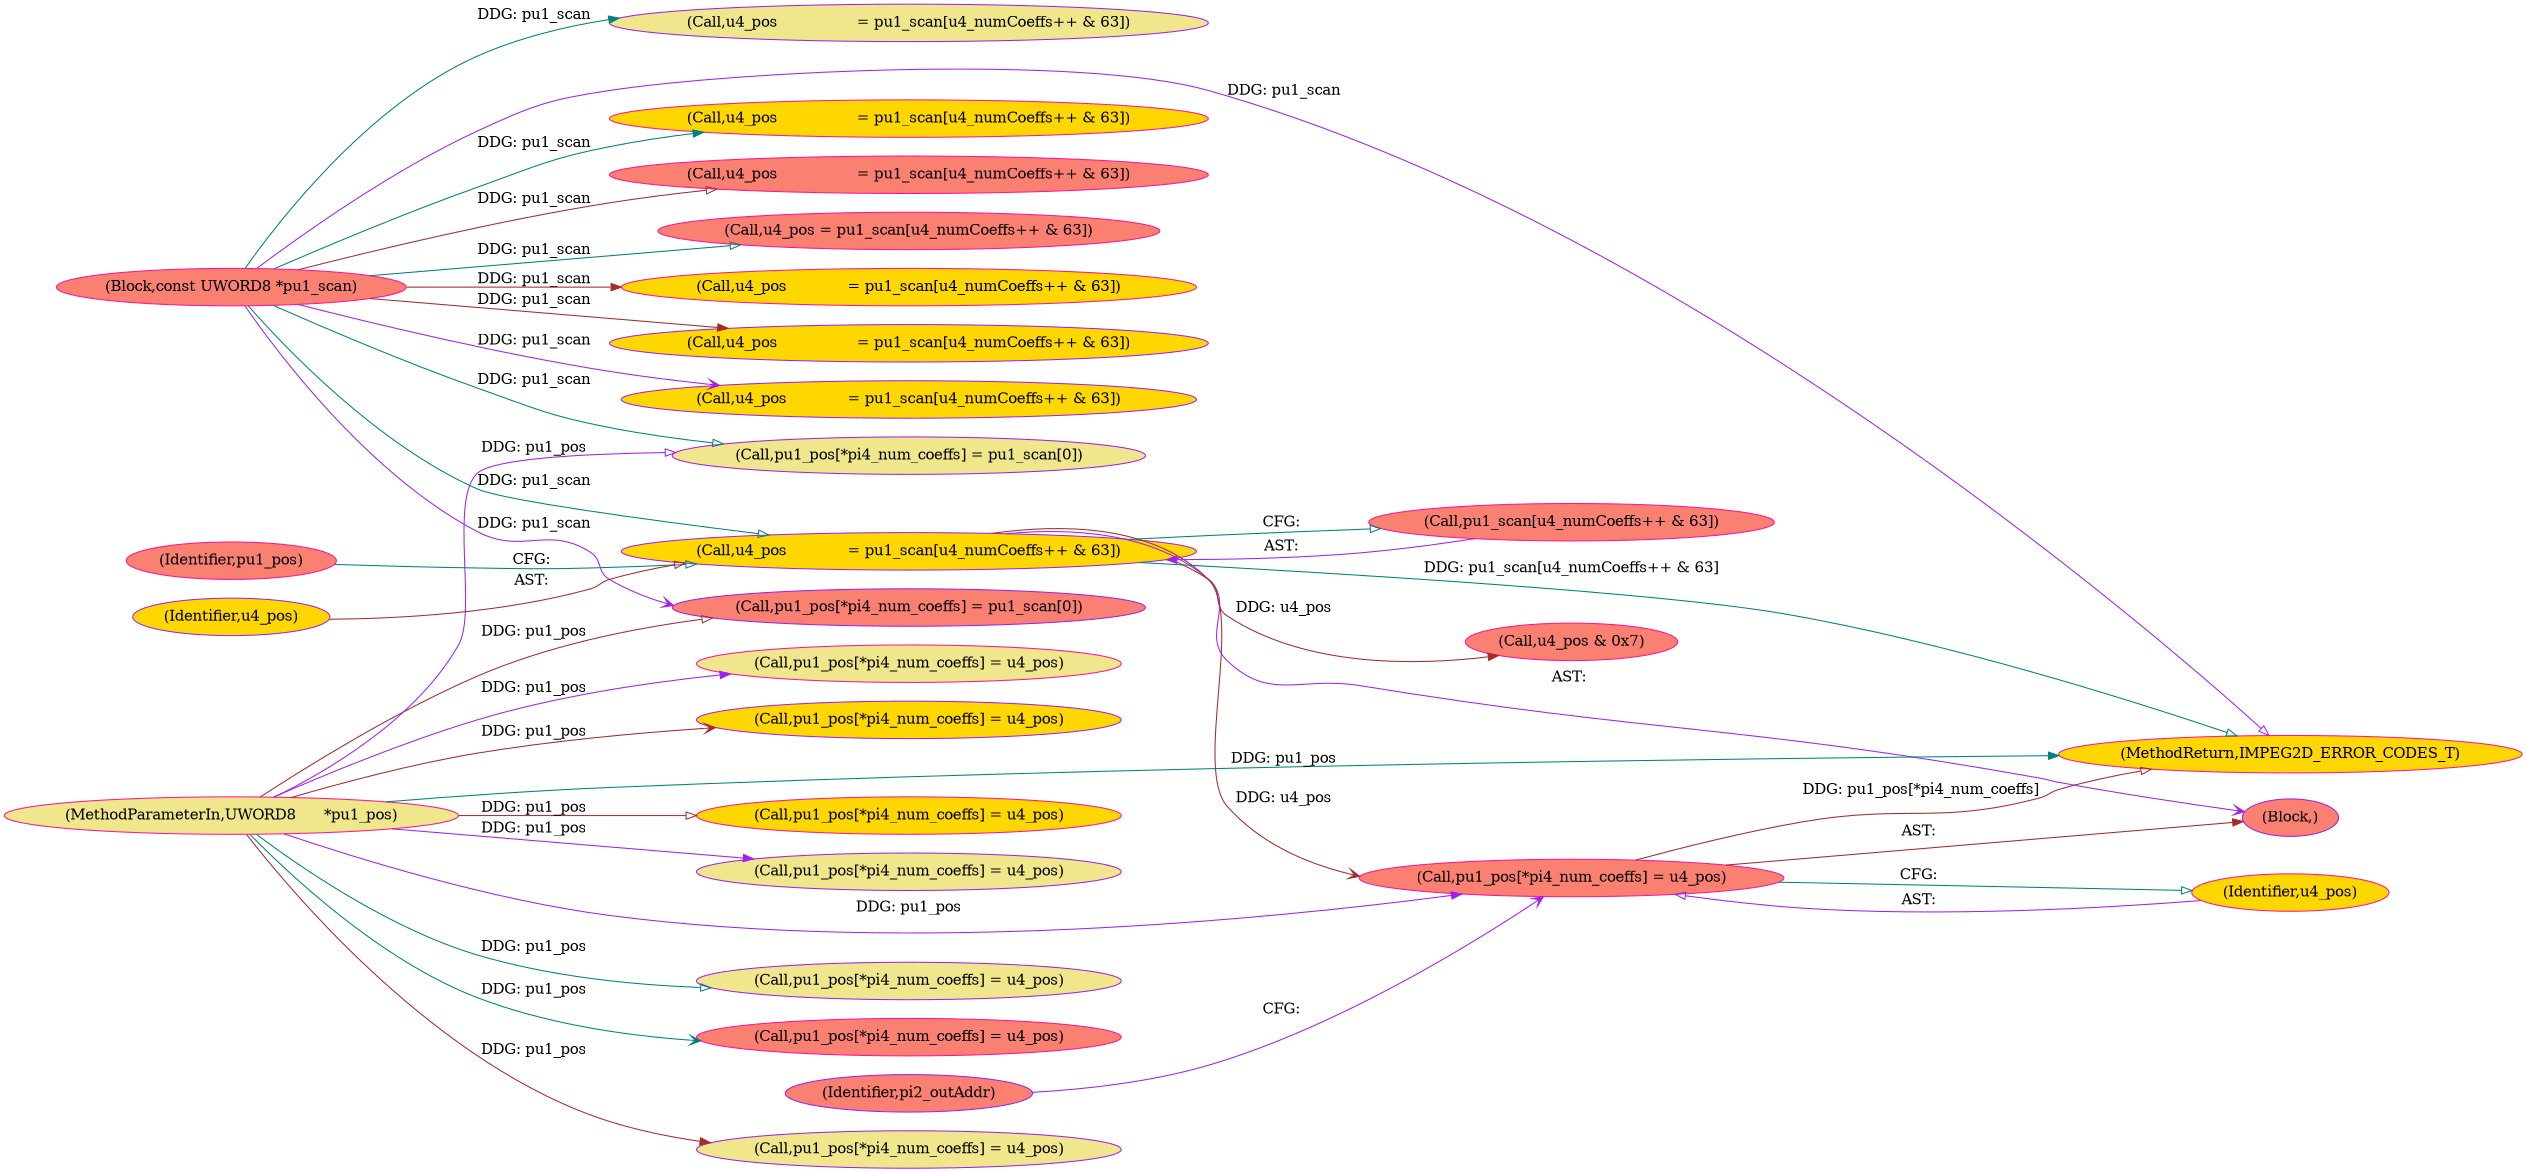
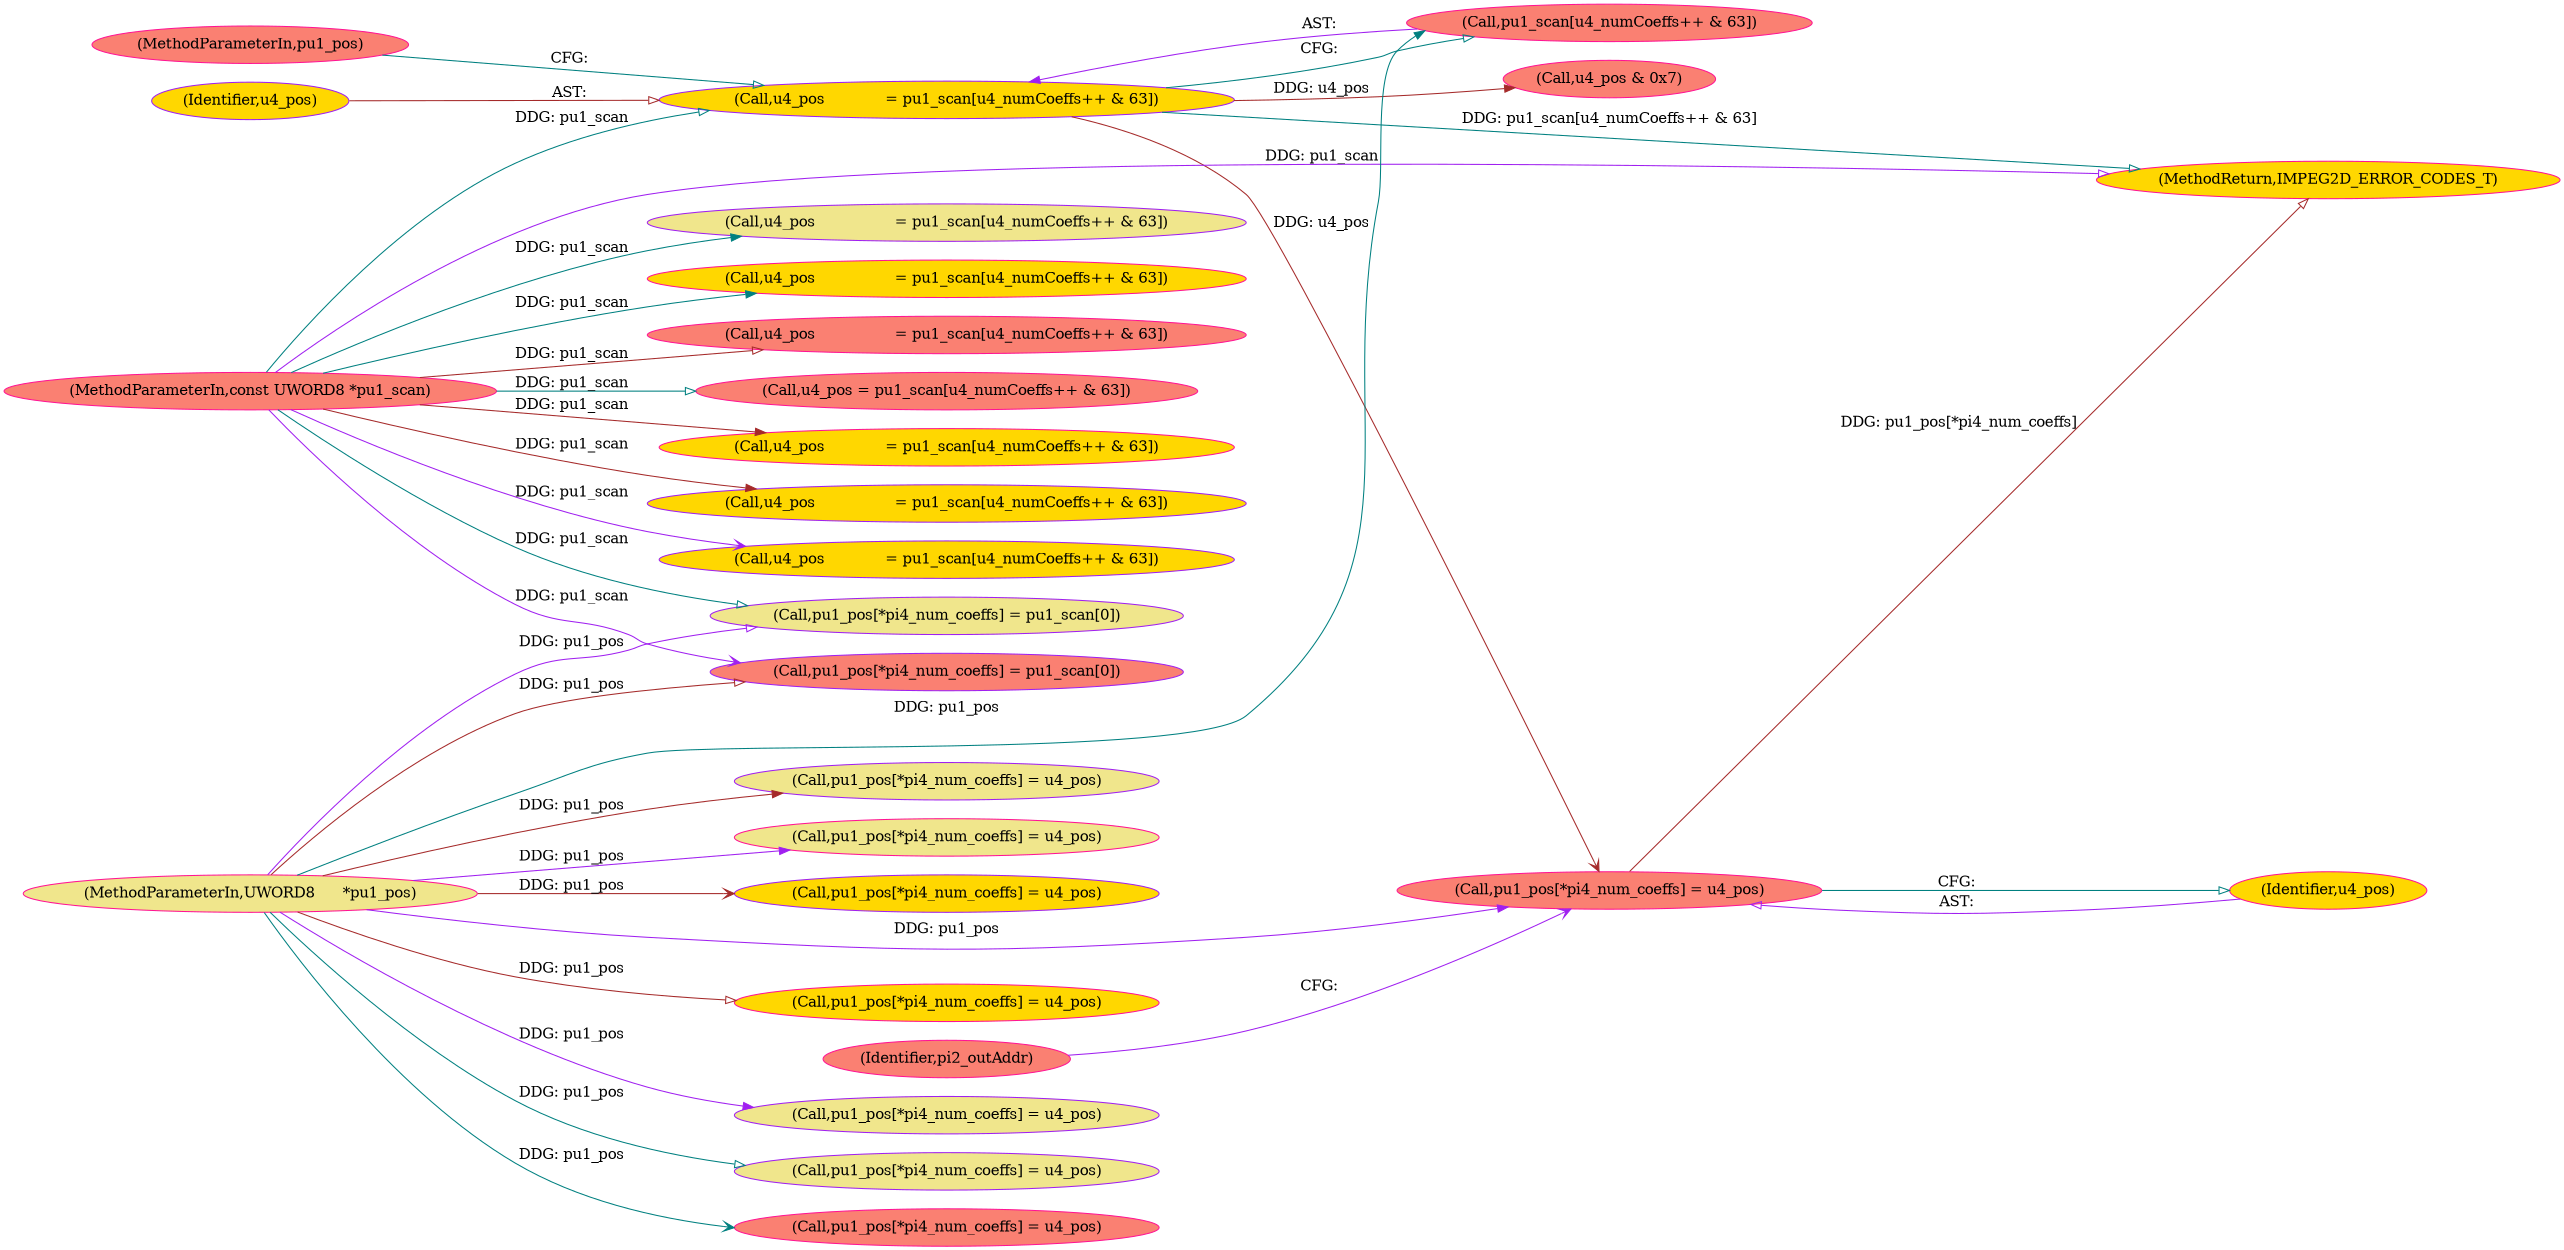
(231, 287) -> (250, 391)
(231, 561) -> (250, 45)
(1175, 770) -> (1127, 739)
(2290, 818) -> none
(909, 1093) -> (947, 1059)
